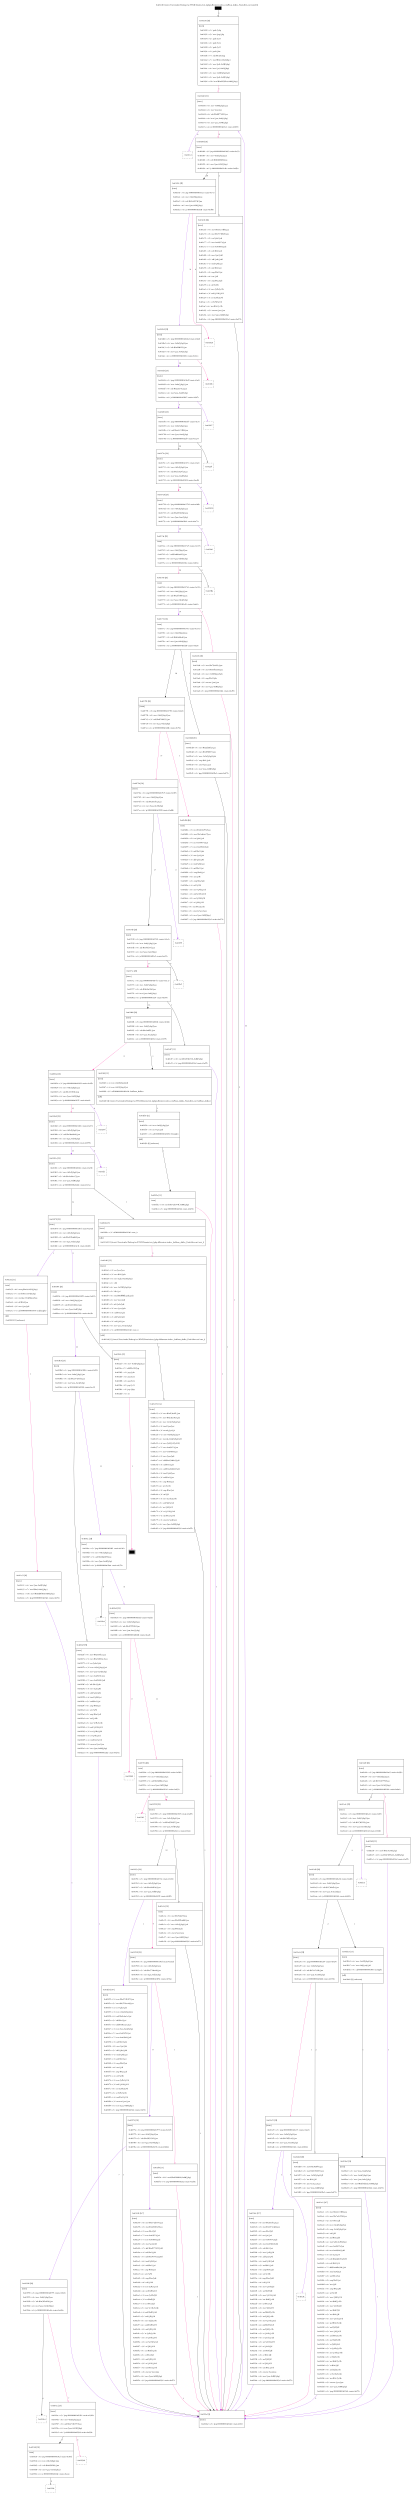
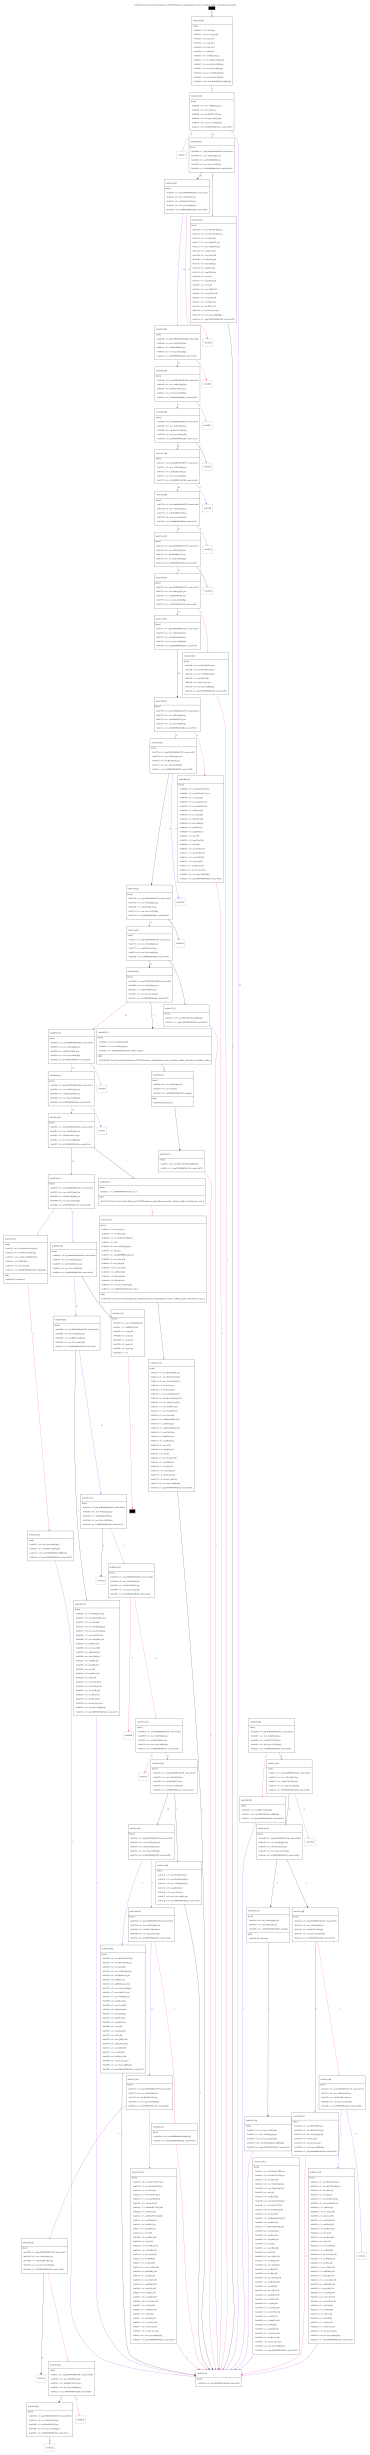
(207, 756) -> none
